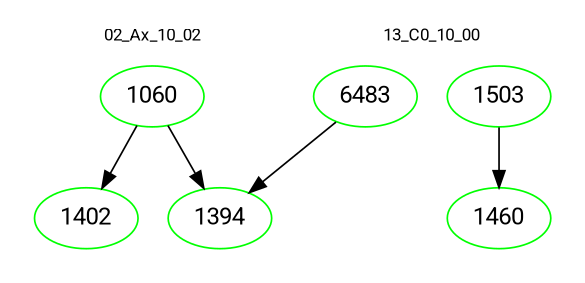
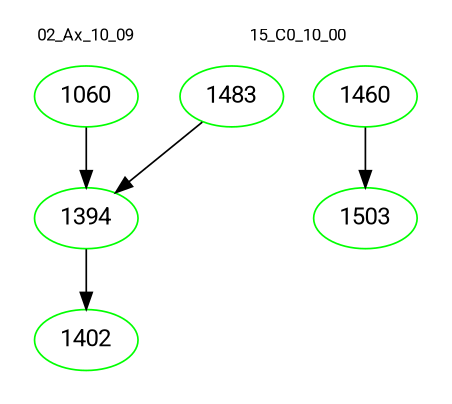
(153, 36) -> (86, 36)
(432, 36) -> (299, 36)
(365, 96) -> (232, 96)
(124, 149) -> (86, 271)
(499, 149) -> (365, 149)
